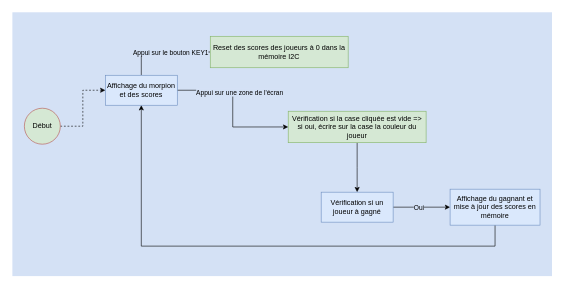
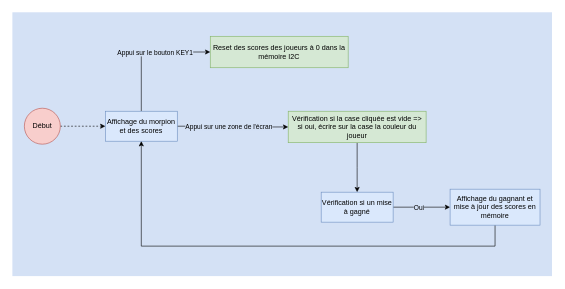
(141, 90) -> (141, 126)
(42, 126) -> (42, 126)
(357, 207) -> (357, 207)
